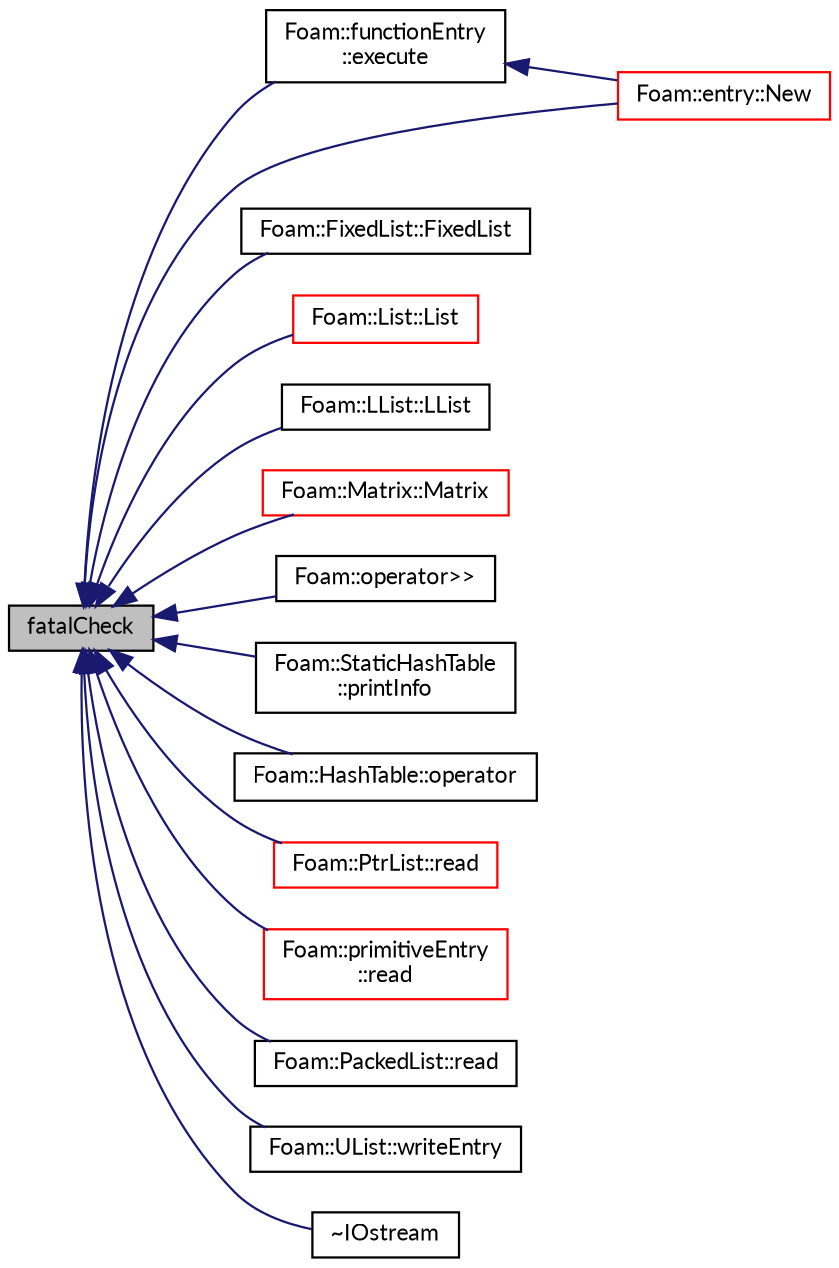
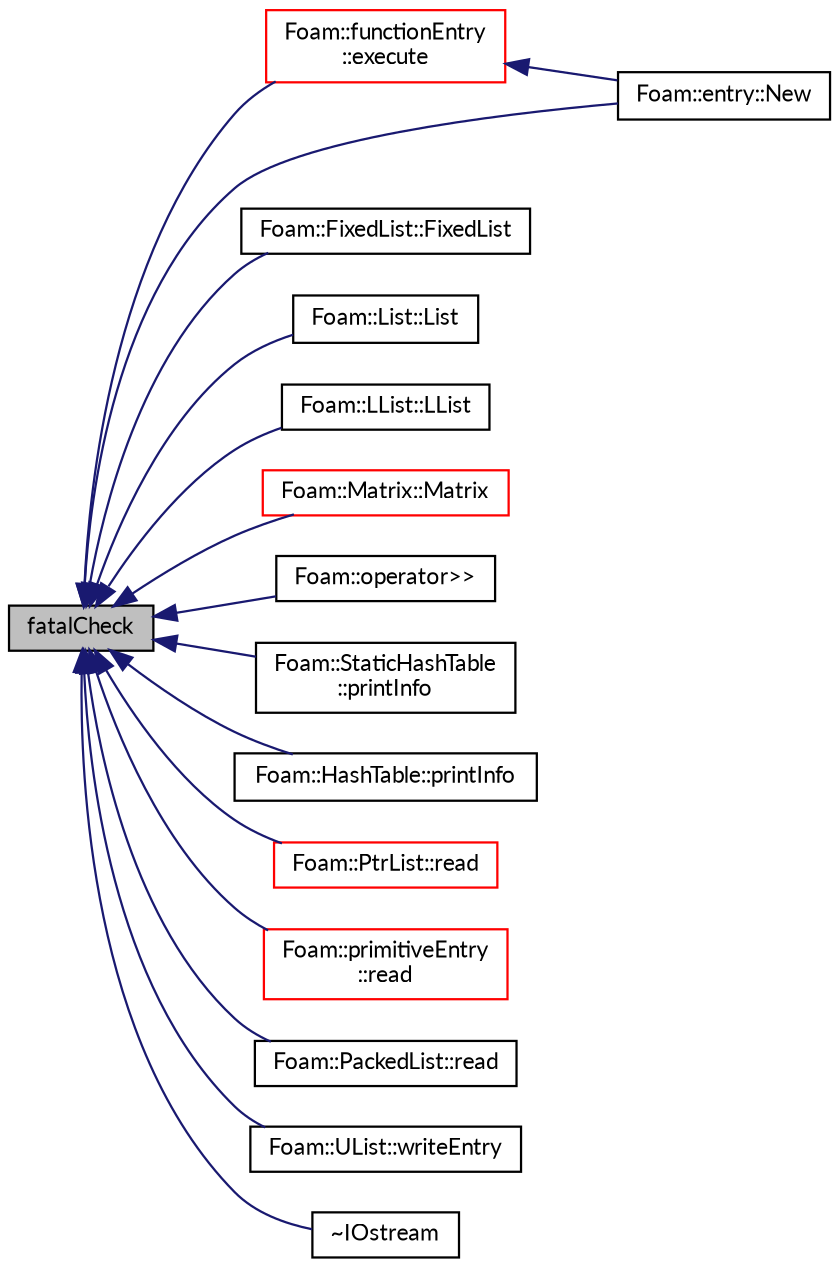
(386, 46) -> (386, 46)
(724, 96) -> (724, 96)
(386, 319) -> (386, 319)
(386, 777) -> (386, 777)
